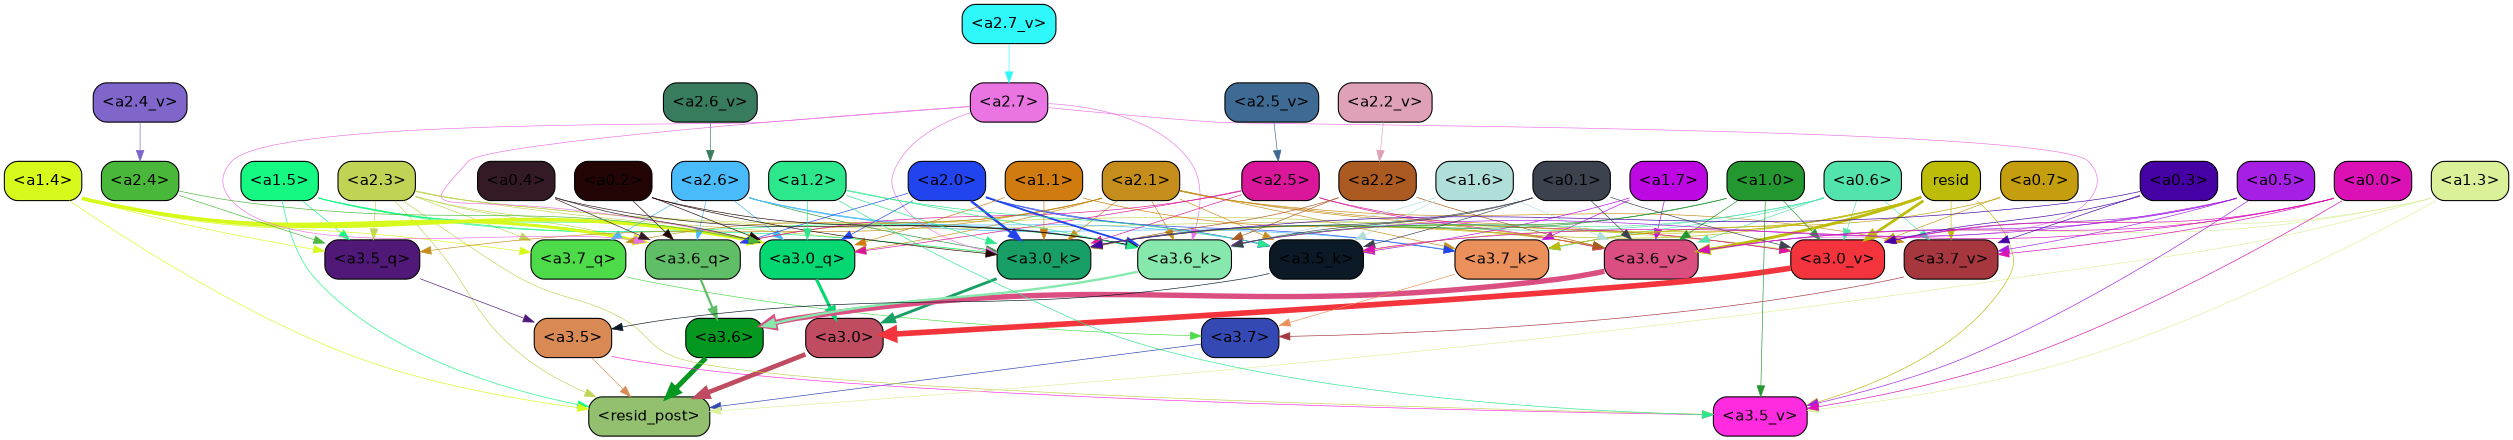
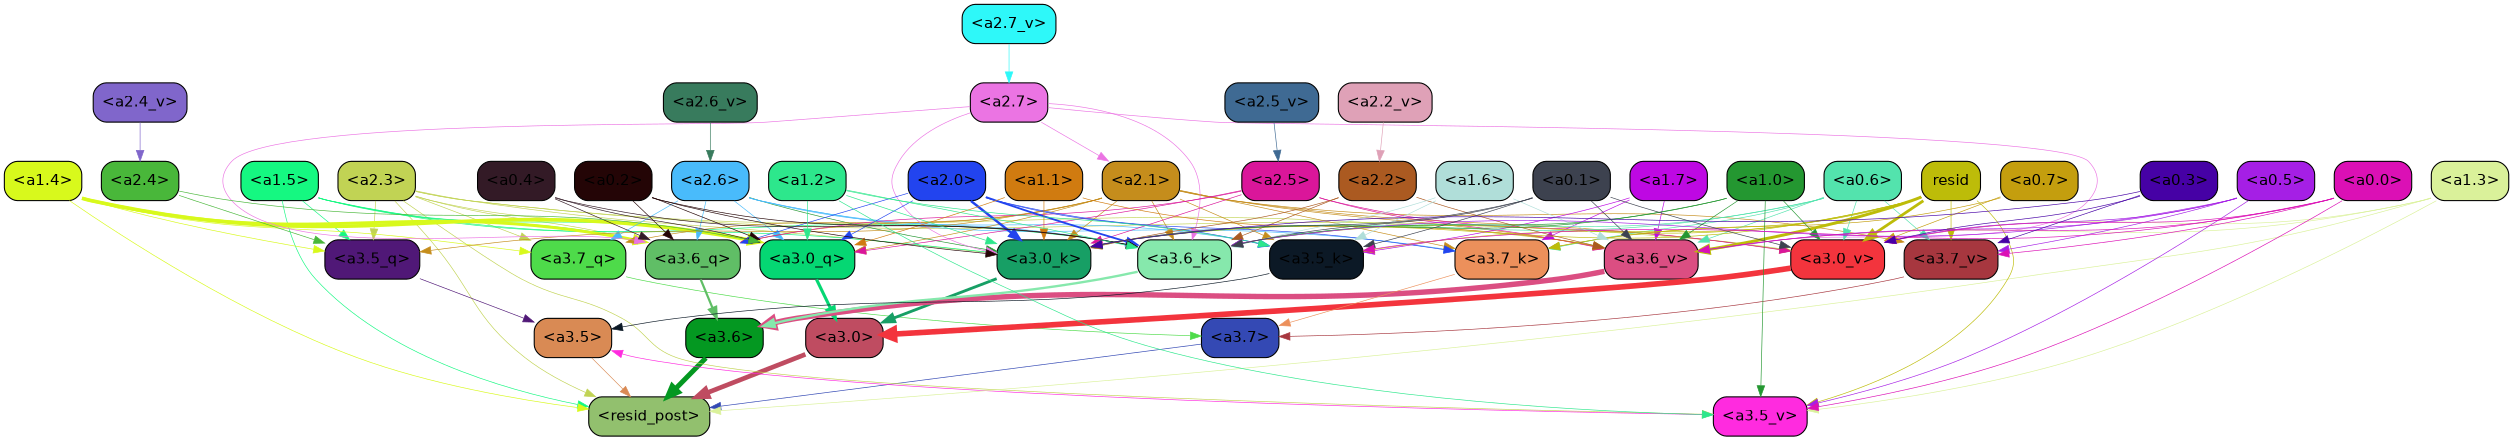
(541, 146) -> (1070, 139)
(1156, 400) -> (1167, 399)
